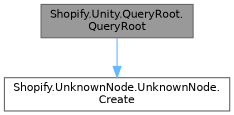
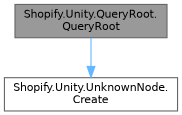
(117, 94) -> (91, 94)
